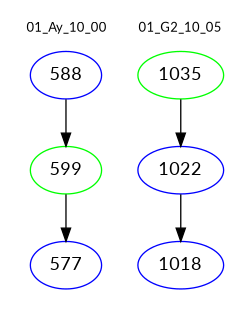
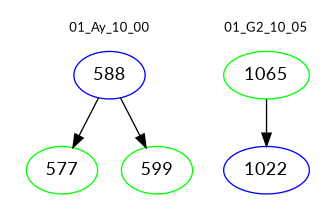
(181, 75) -> (267, 75)
(66, 211) -> (89, 117)
(66, 265) -> (62, 170)
(181, 265) -> none
